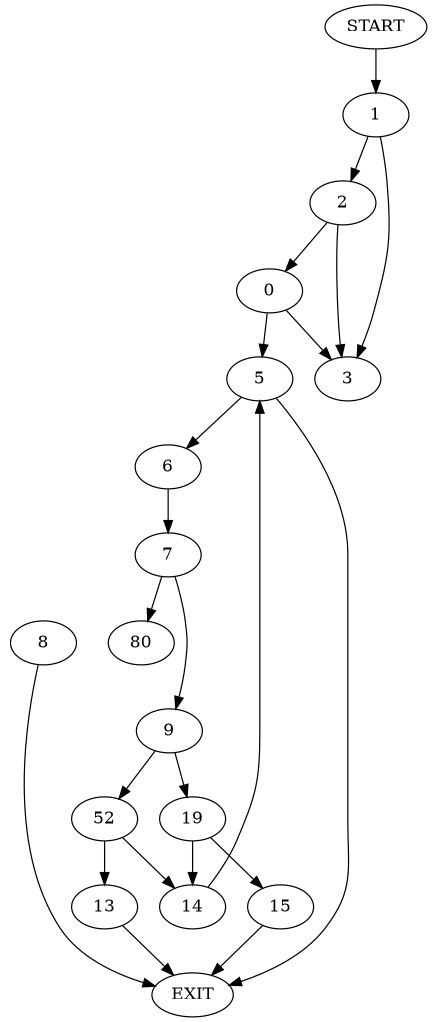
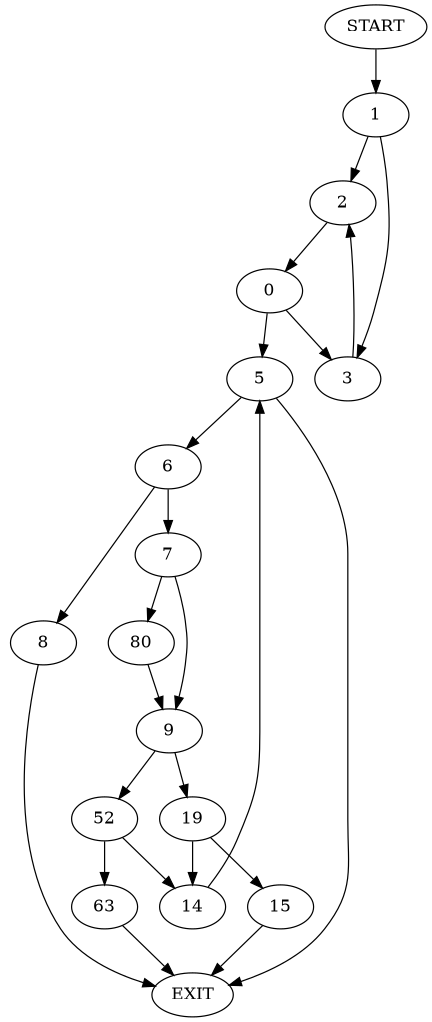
(337, 285) -> (354, 297)
none -> (110, 550)
none -> (153, 681)
(105, 907) -> (105, 907)
